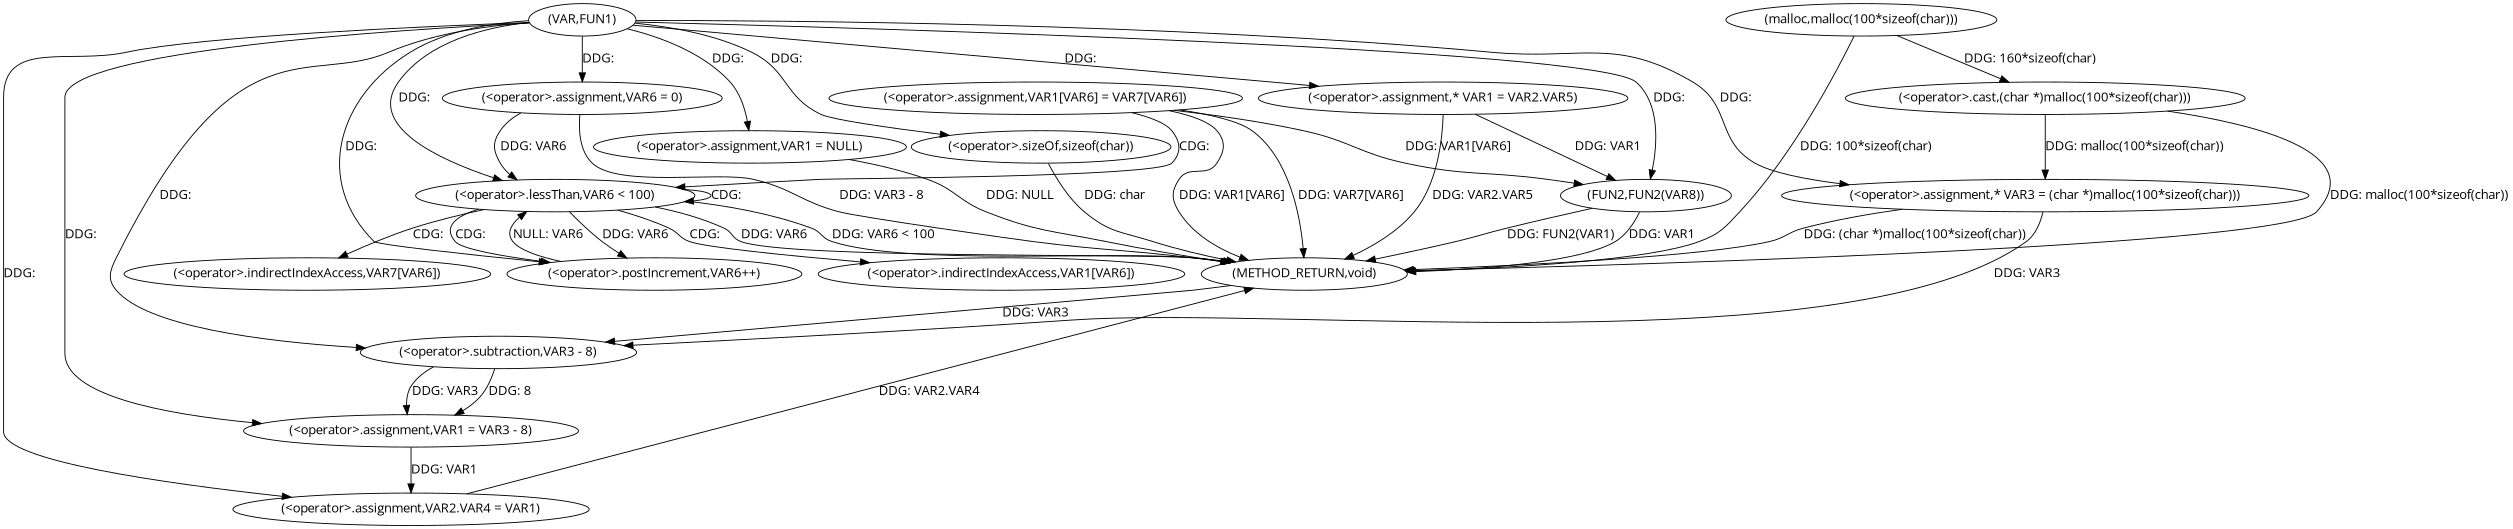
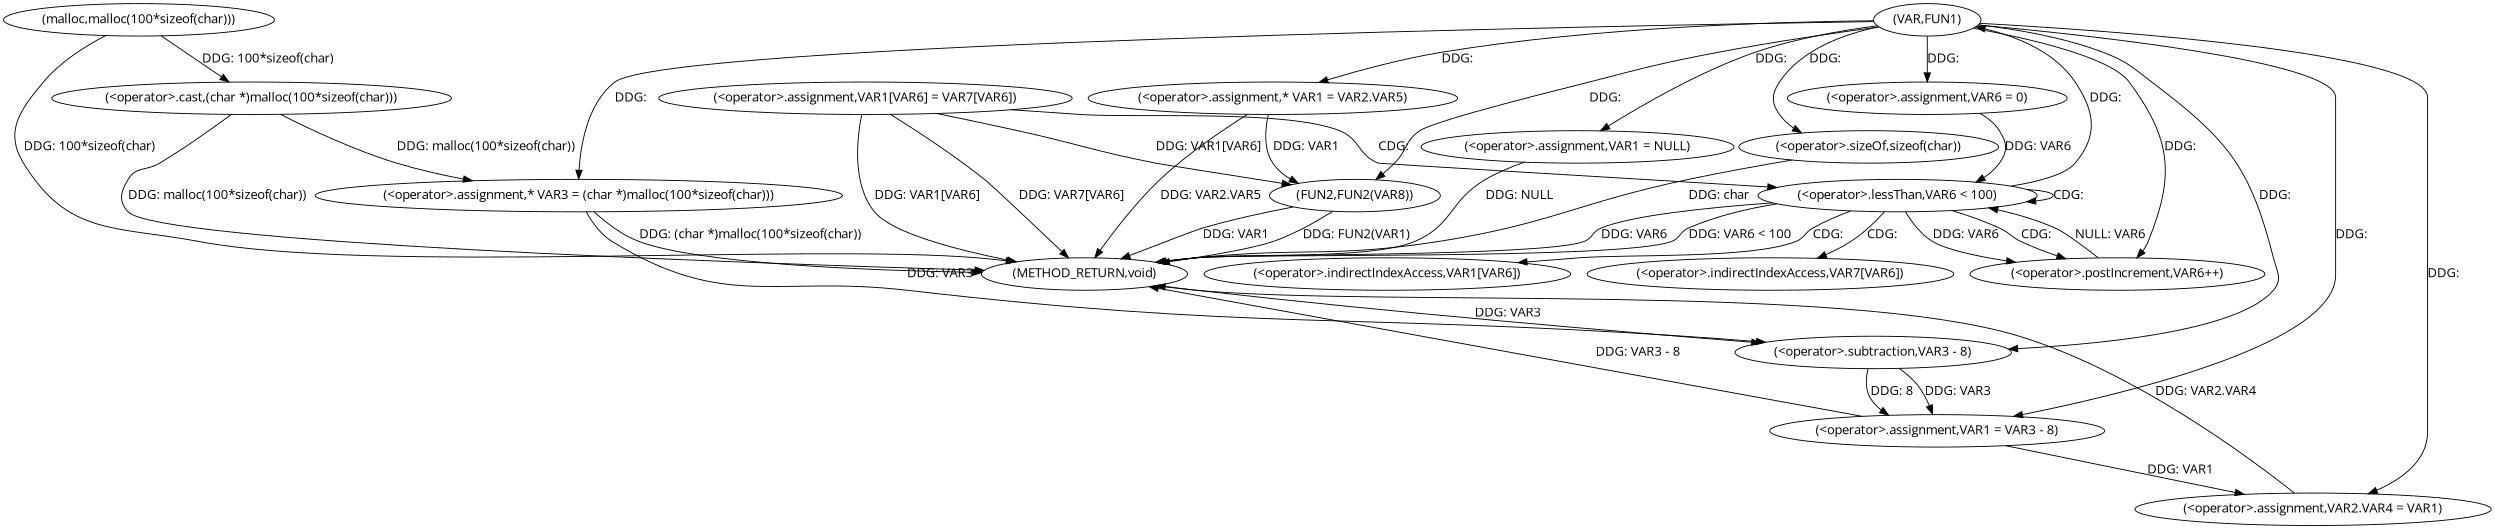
(2030, 59) -> (268, 59)
(397, 86) -> (2087, 105)
(878, 219) -> (1510, 352)
